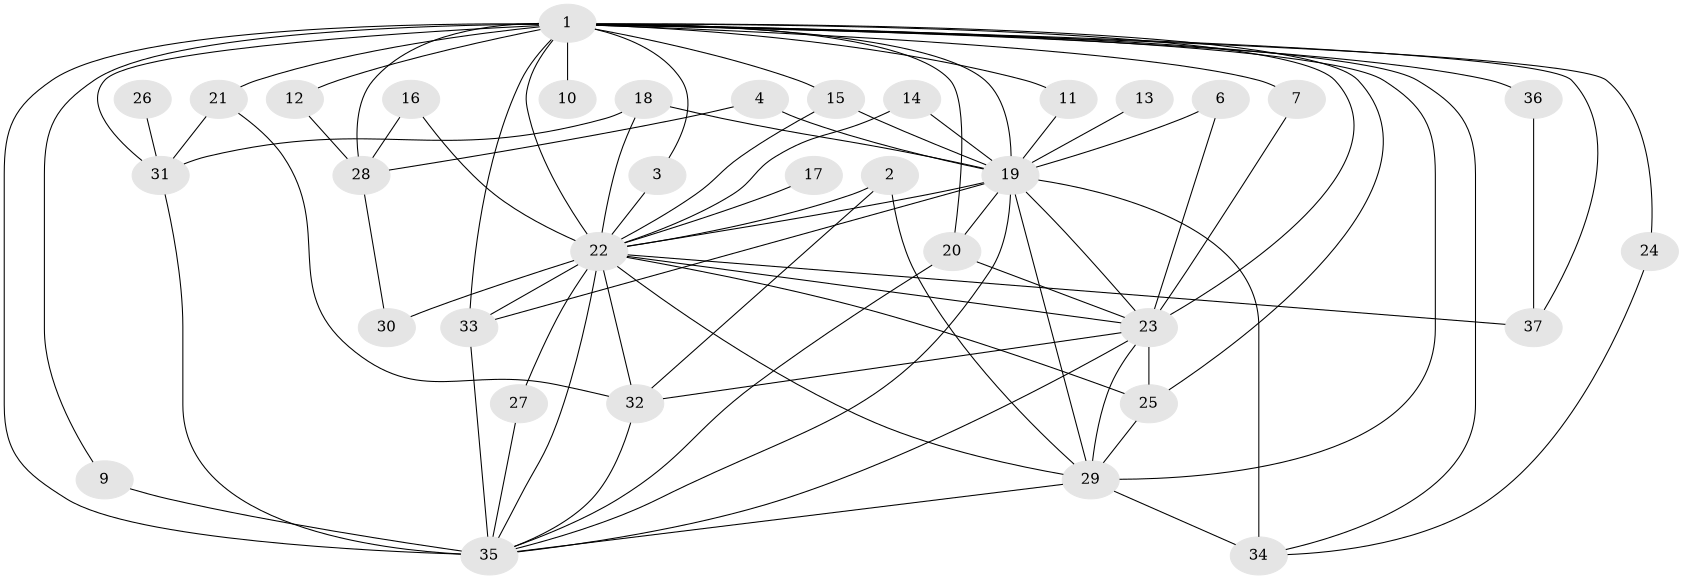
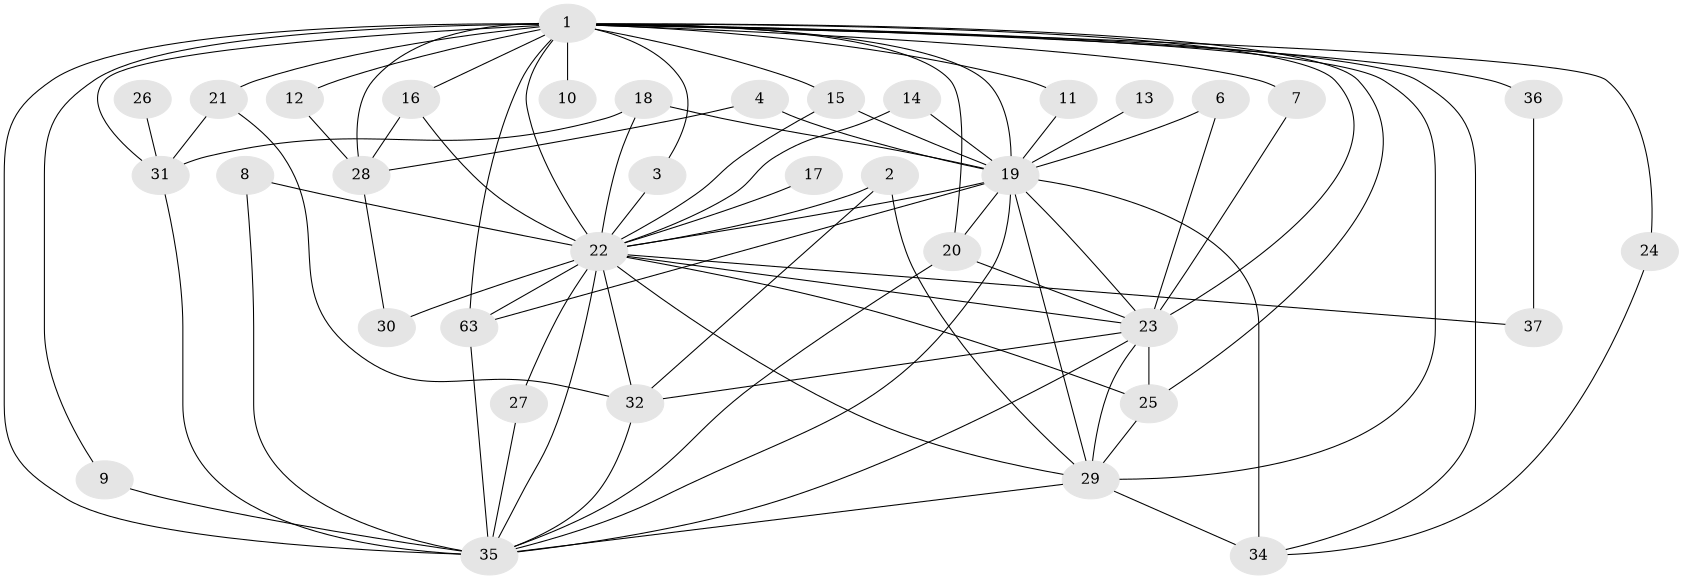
(1208, 44) -> (489, 61)
none -> (245, 175)
(469, 328) -> (469, 328)
